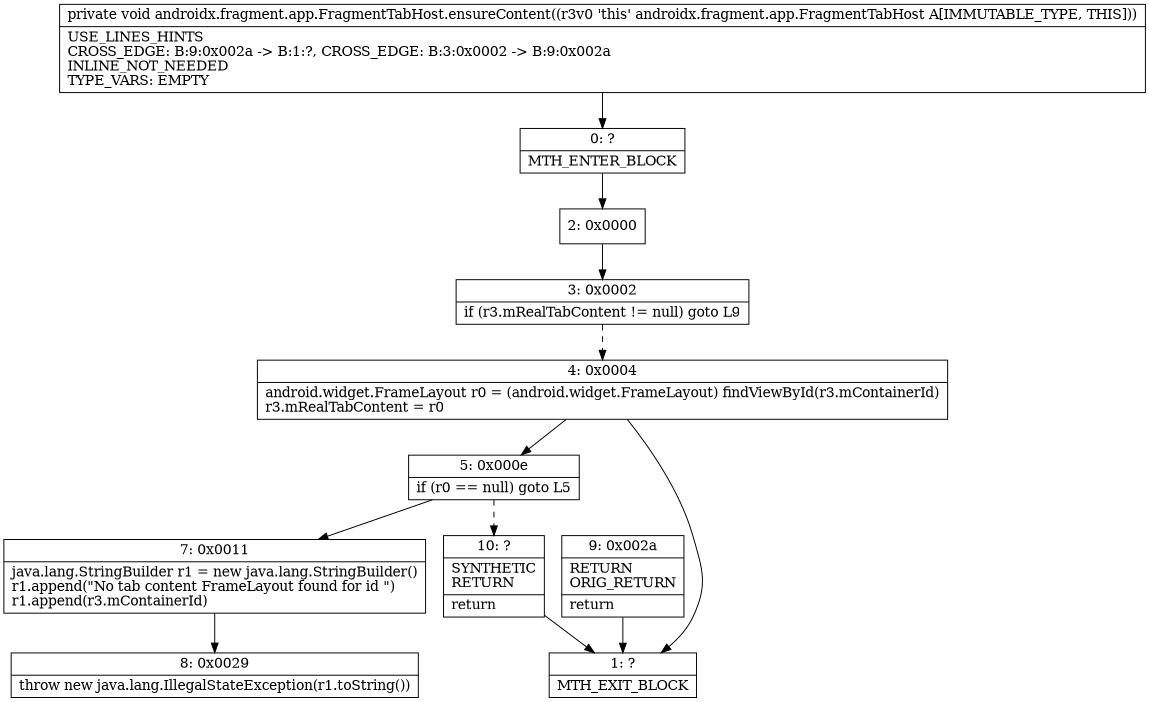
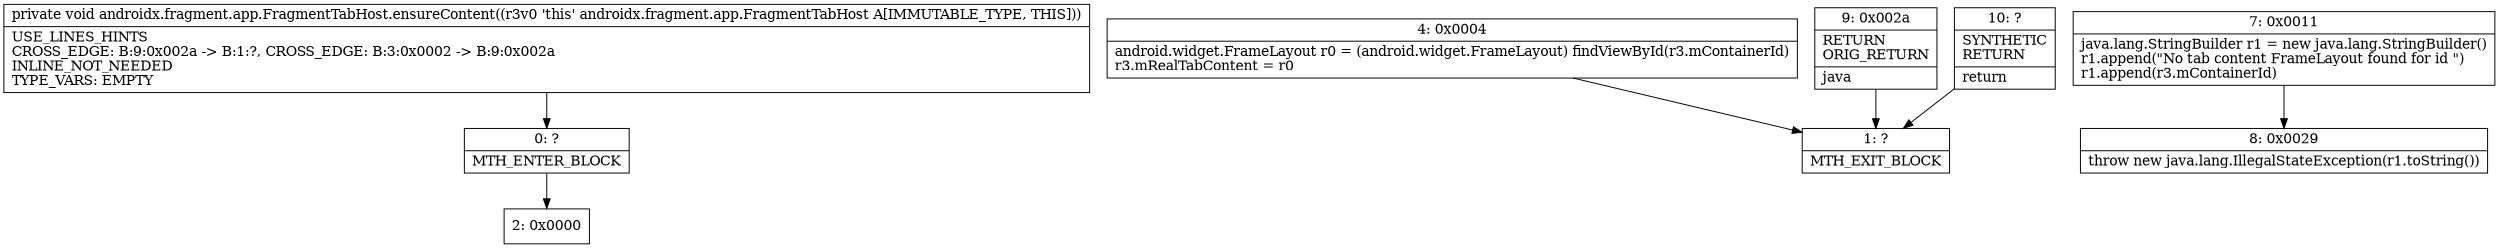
(603, 302) -> none
(494, 477) -> none
(592, 605) -> (1837, 78)
